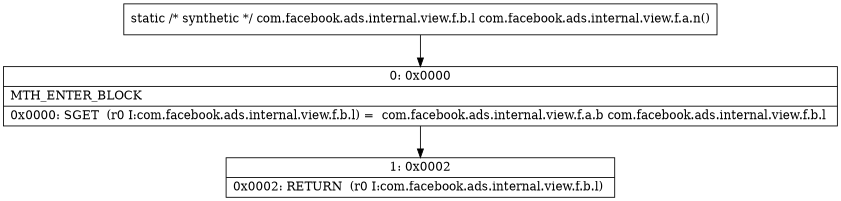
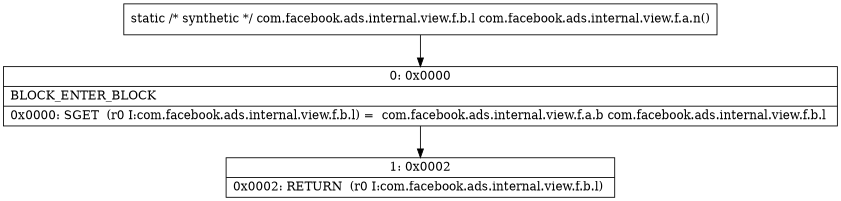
(77, 96) -> (83, 96)
